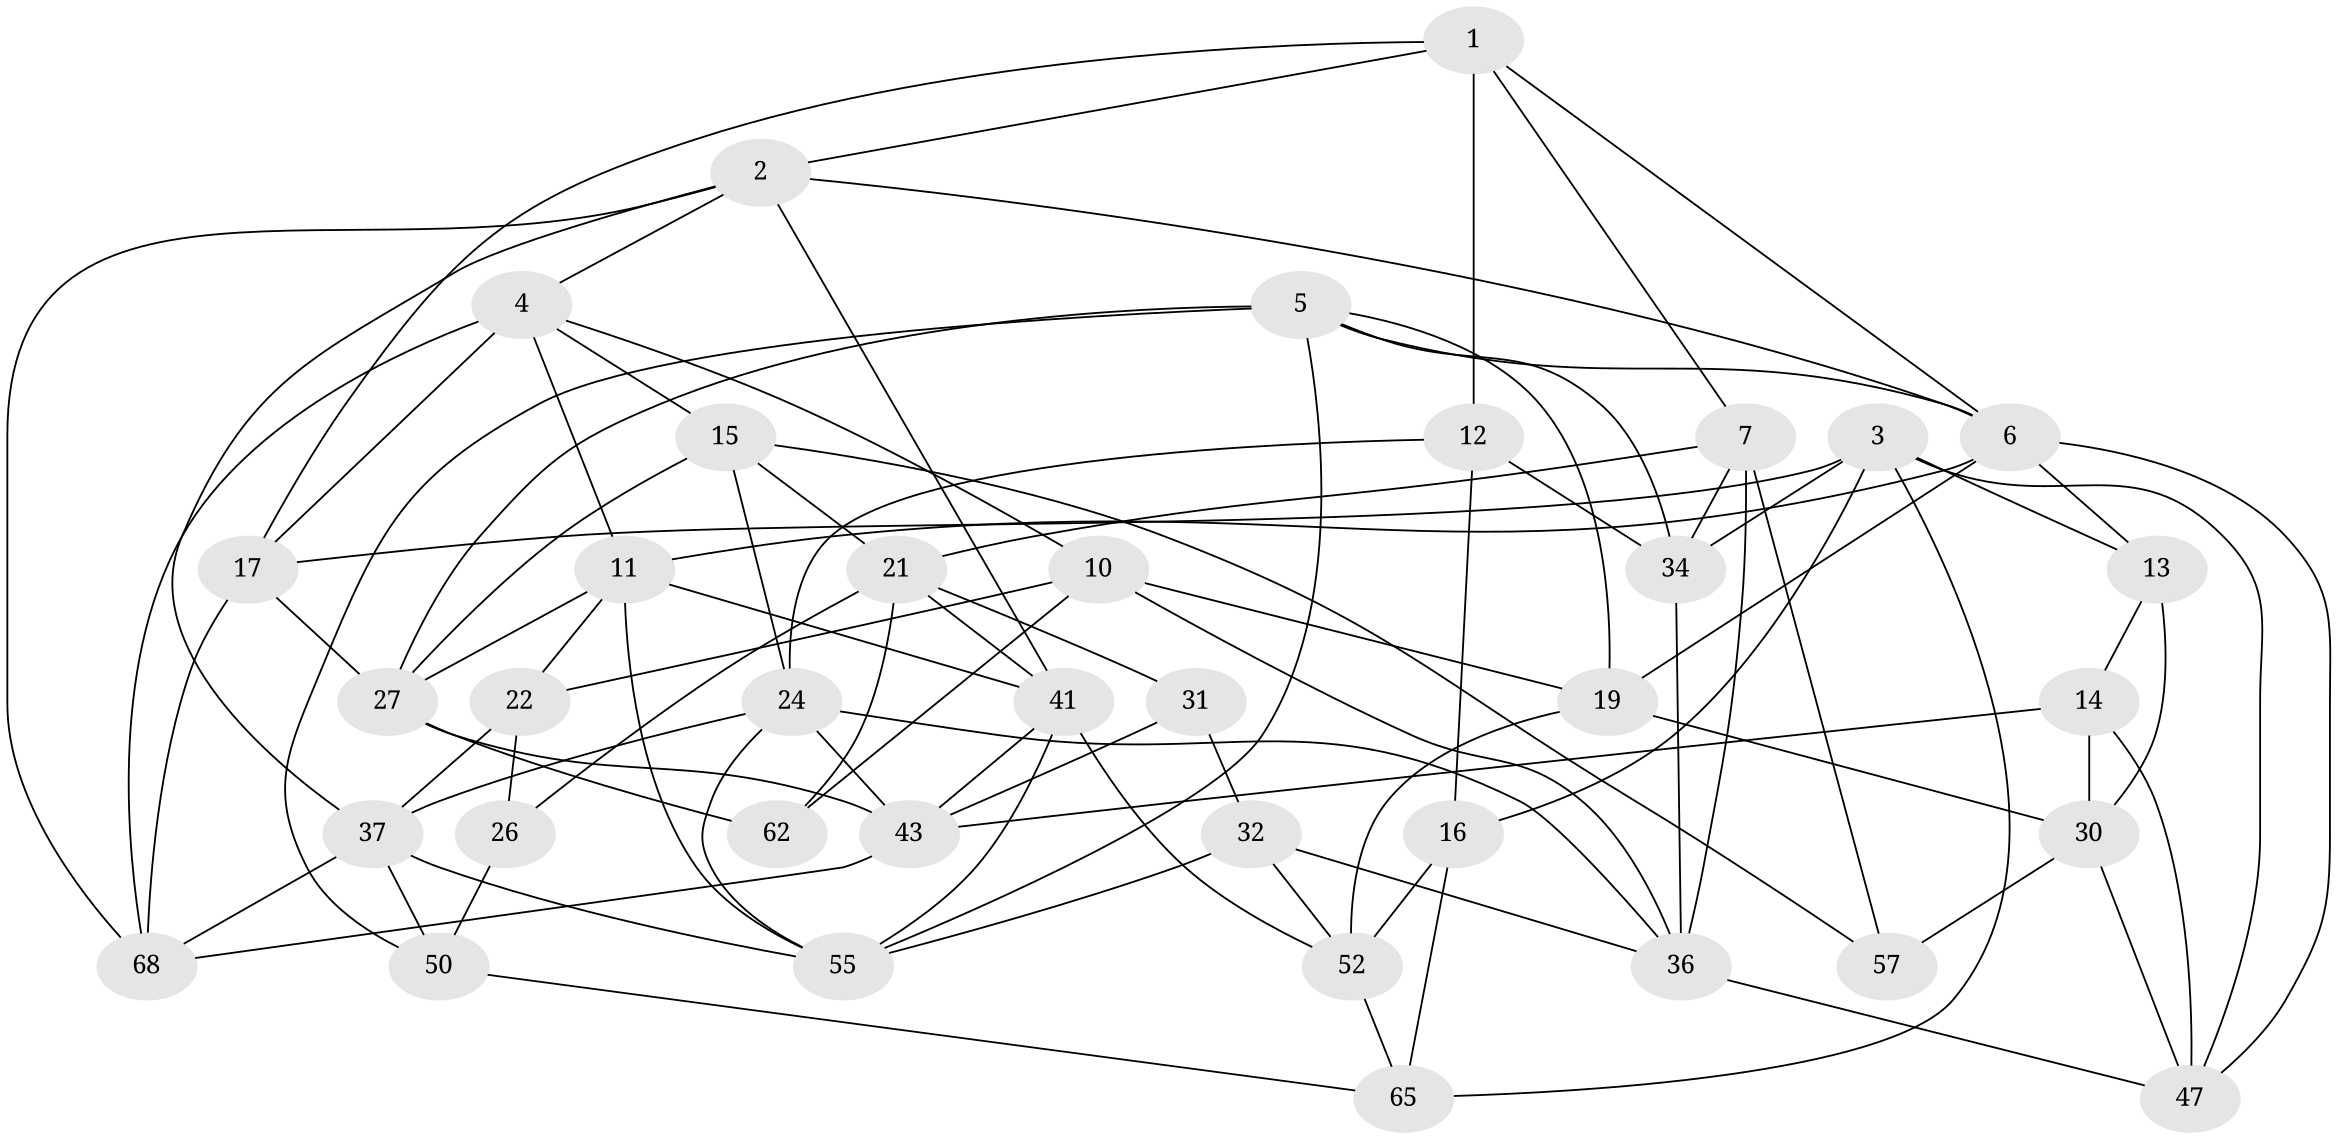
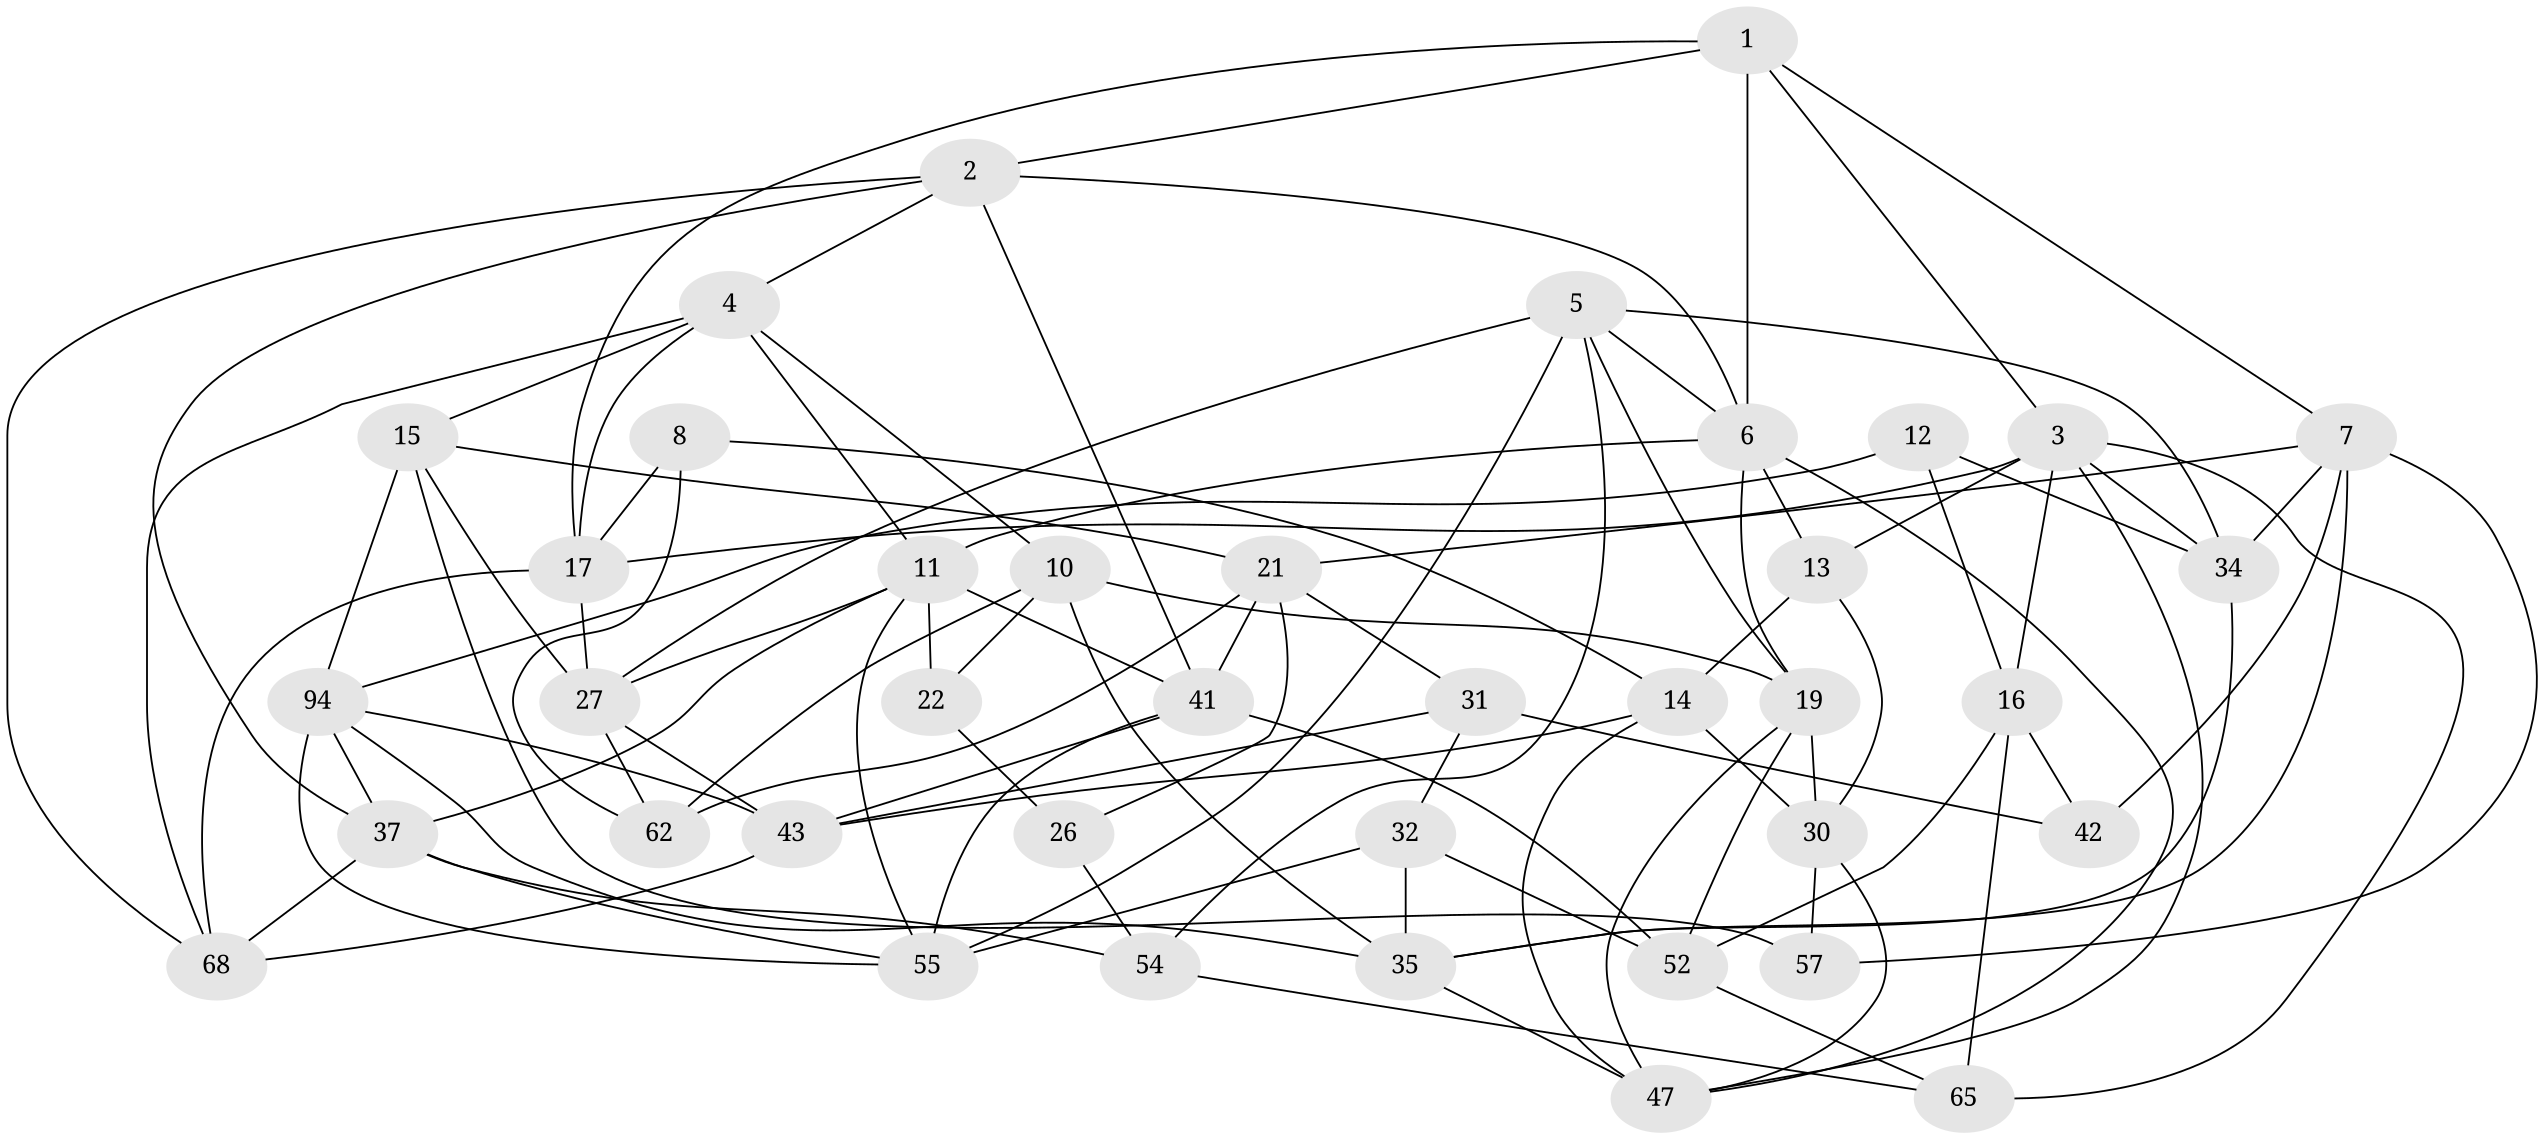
(1474, 239) -> (1903, 239)
none -> (680, 437)
(792, 702) -> (318, 702)
(446, 768) -> (671, 725)
none -> (2089, 834)
none -> (1639, 877)
(439, 967) -> (1150, 967)
(1681, 967) -> (1406, 967)
